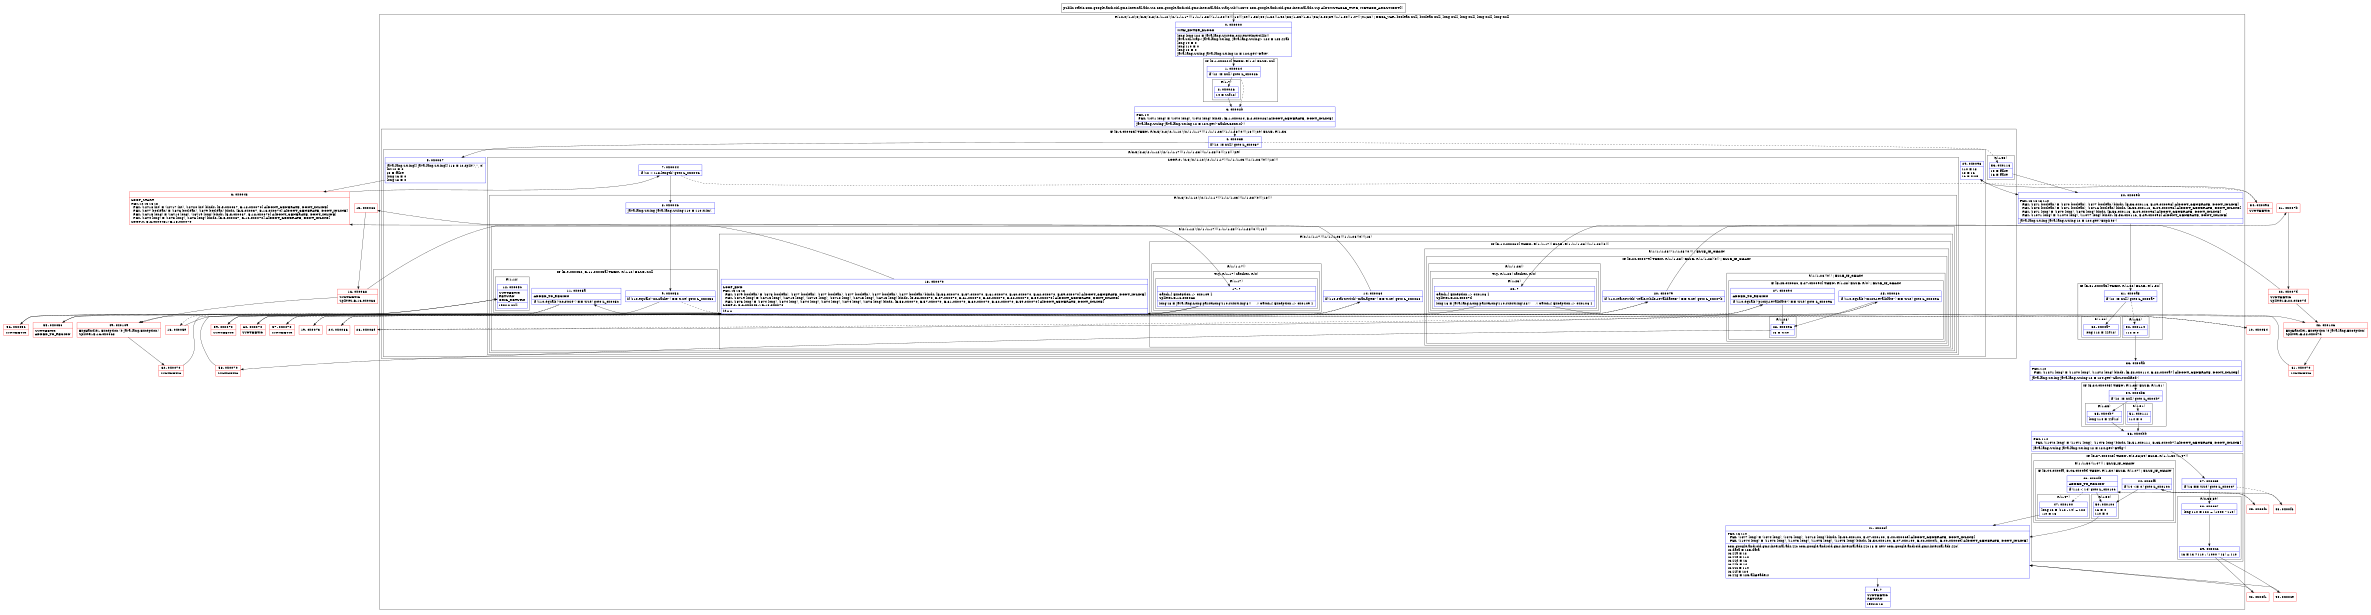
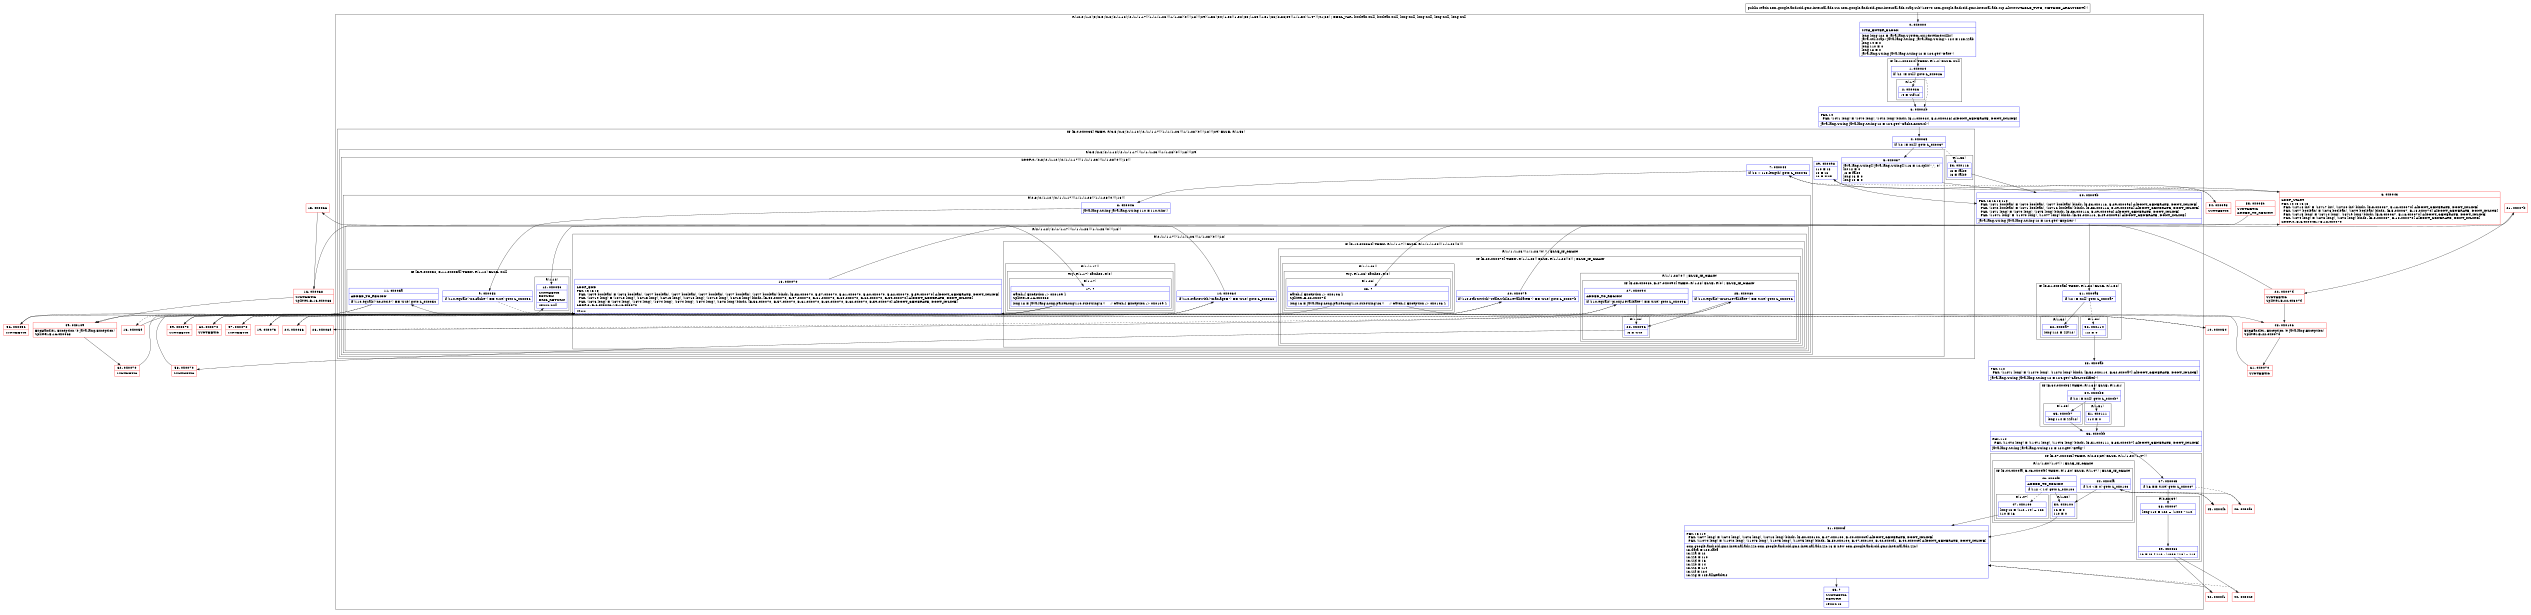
(362, 315) -> none
(2165, 493) -> (2125, 493)
(2157, 577) -> (2116, 577)
